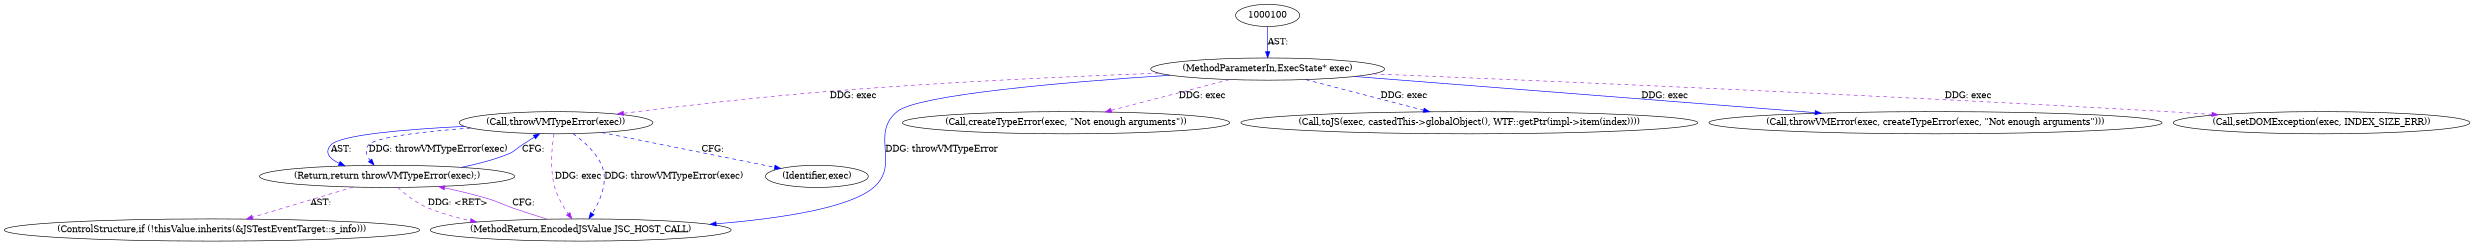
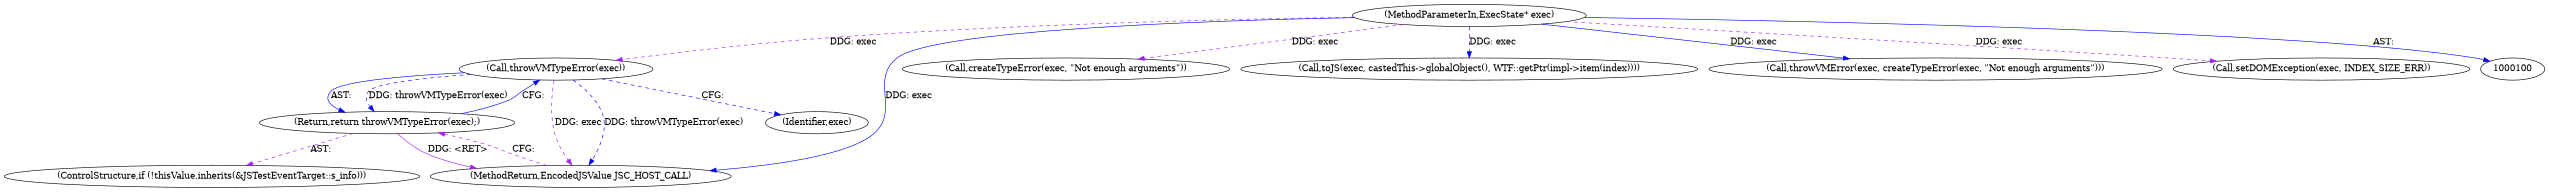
(1268, 39) -> (2035, 28)
(942, 150) -> (909, 96)
(496, 202) -> (496, 148)
(432, 209) -> (432, 156)
